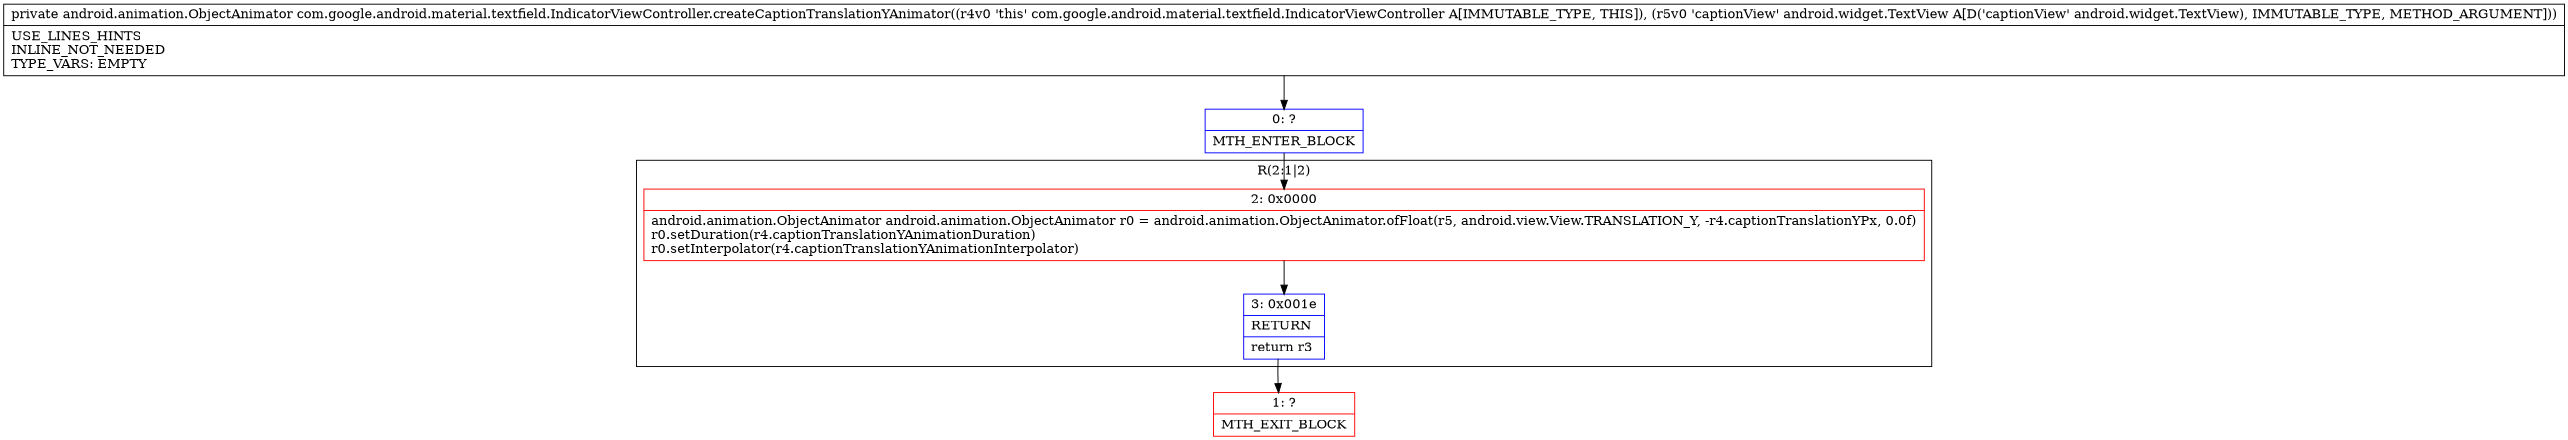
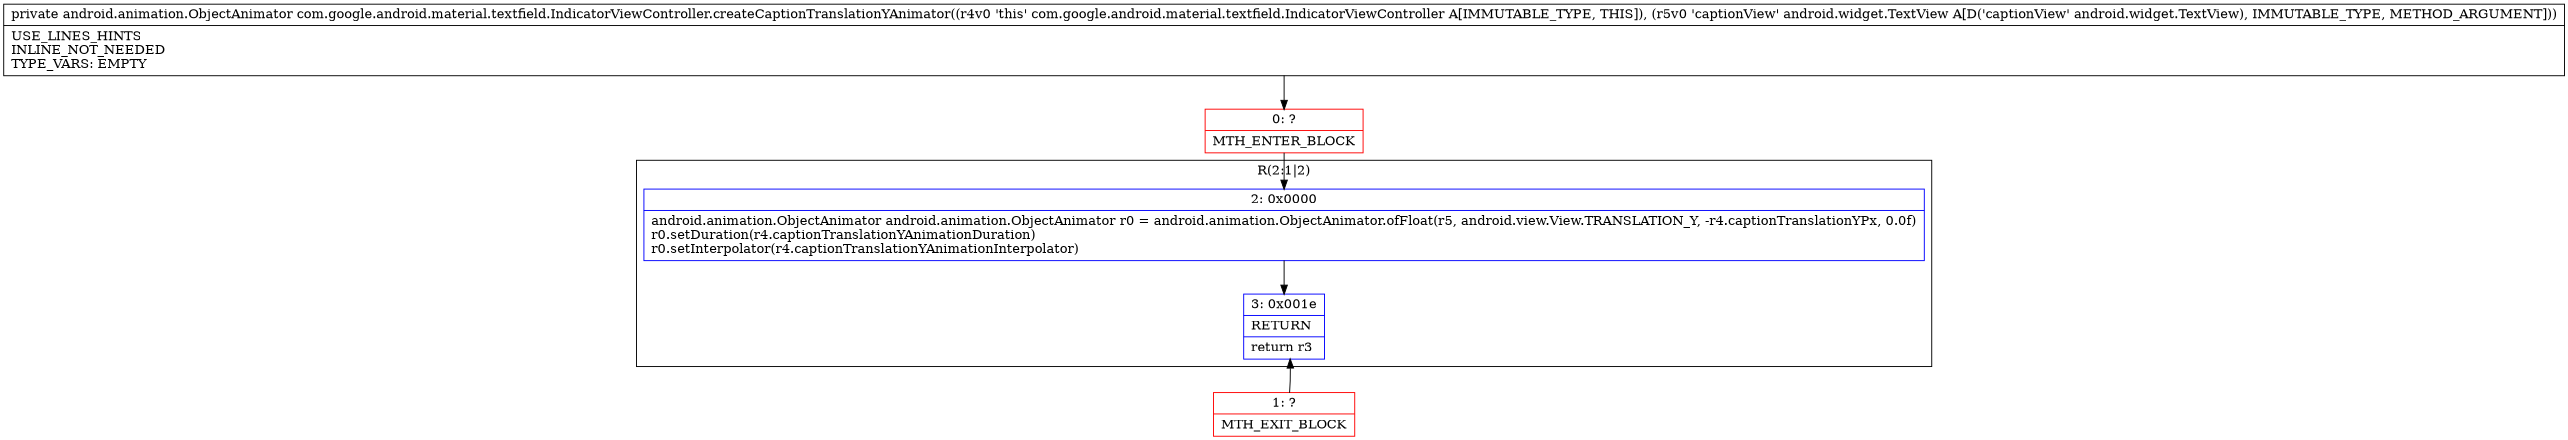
(1284, 131) -> (1284, 131)
(1284, 225) -> (1284, 225)
(1278, 372) -> (1290, 381)
